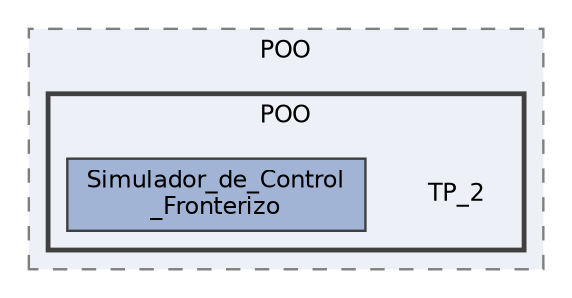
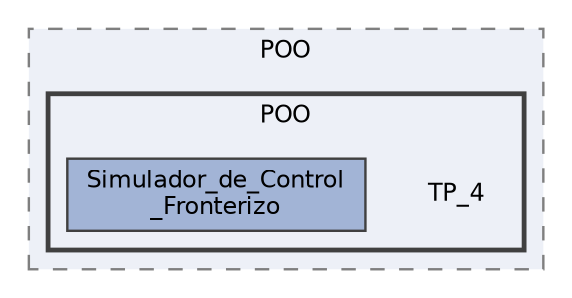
(457, 195) -> (457, 195)
